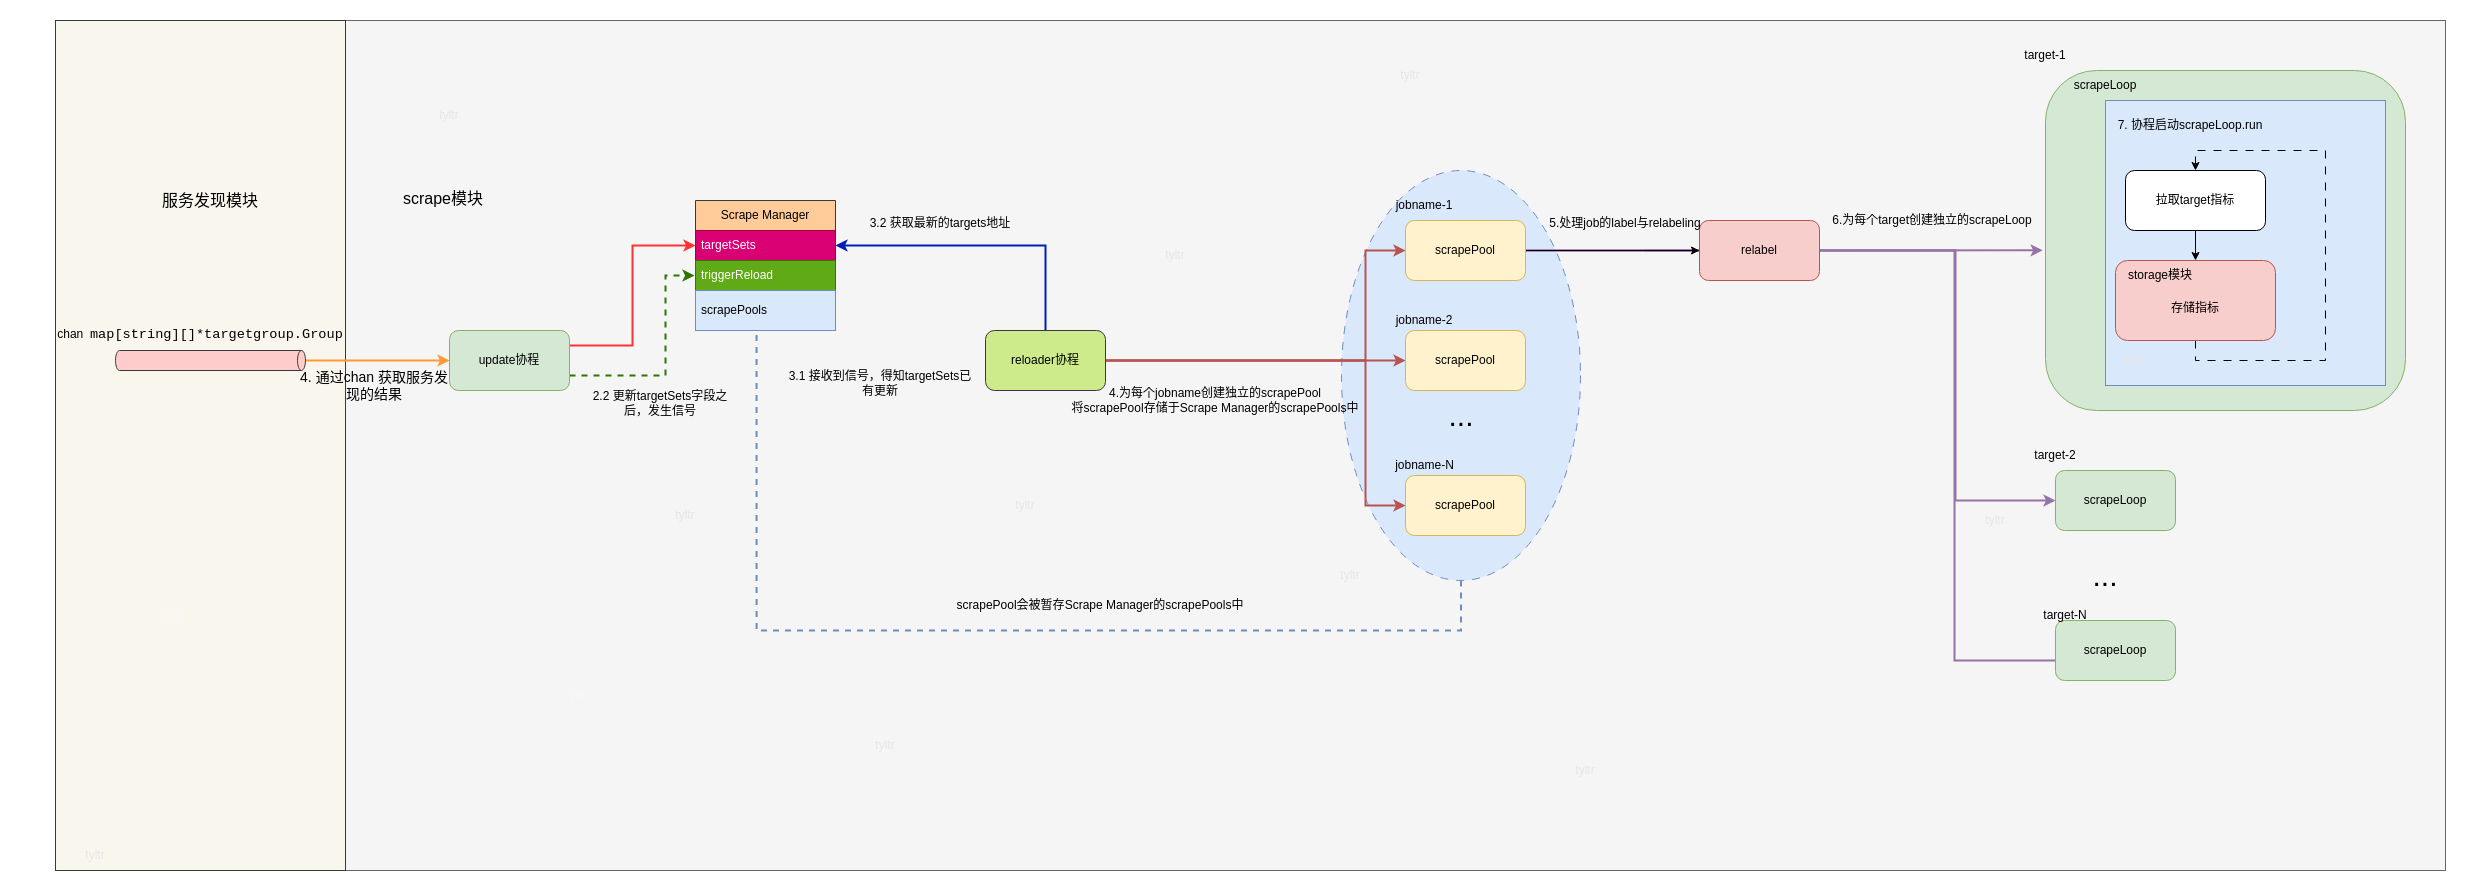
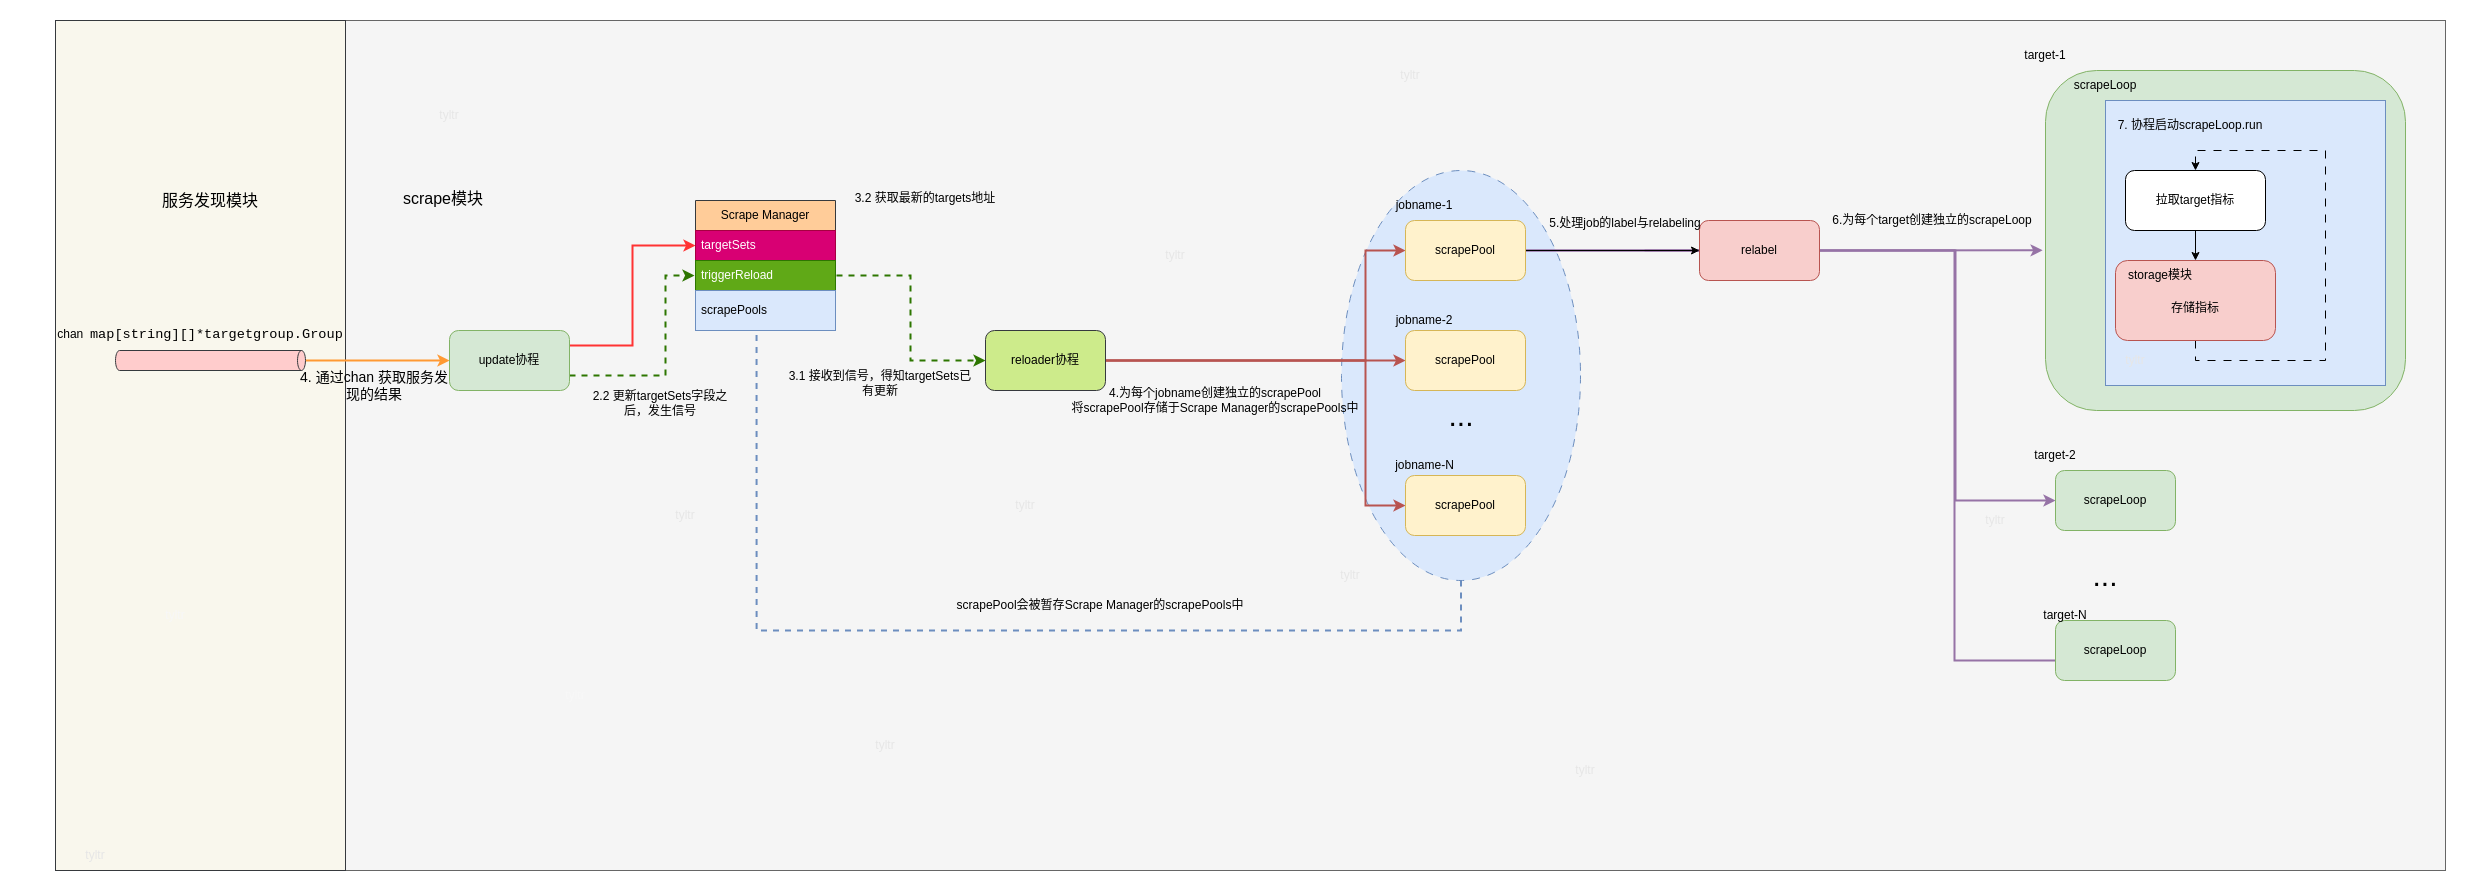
(941, 223) -> (926, 198)
(987, 246) -> none
none -> (911, 315)
